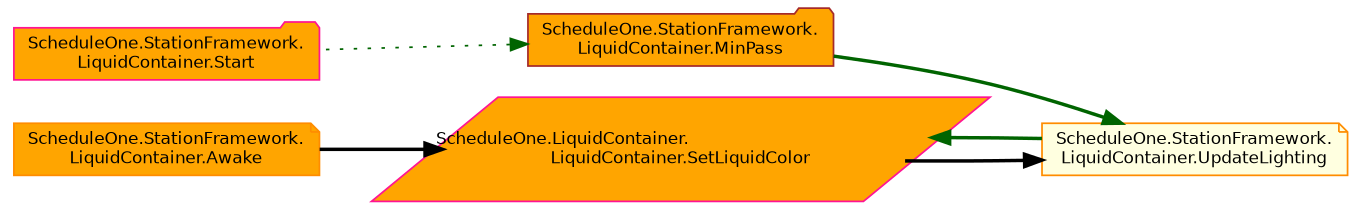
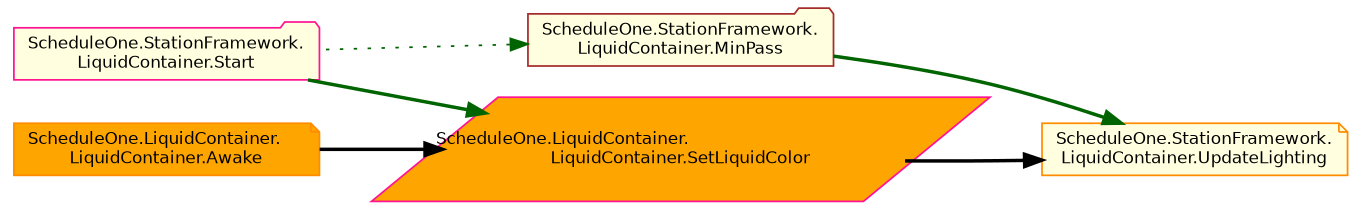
(681, 40) -> (681, 40)
(167, 54) -> (167, 54)
(996, 138) -> (388, 95)
(167, 149) -> (167, 149)
